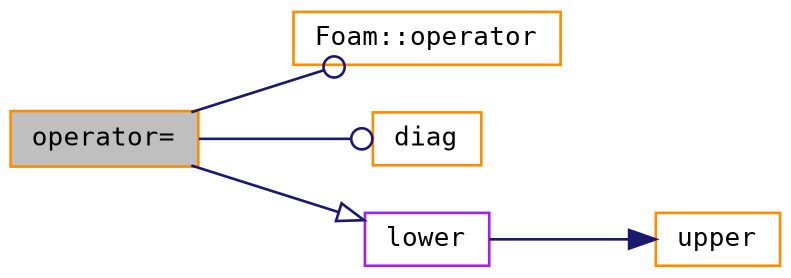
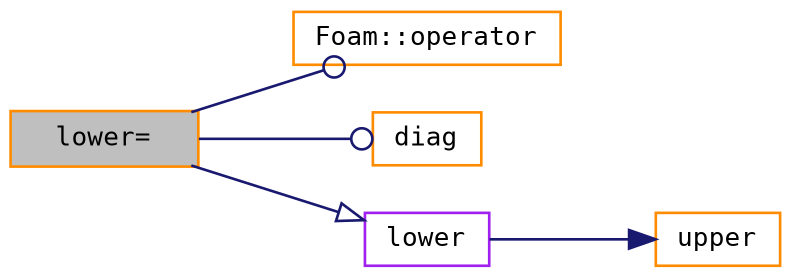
(104, 139) -> (104, 139)
